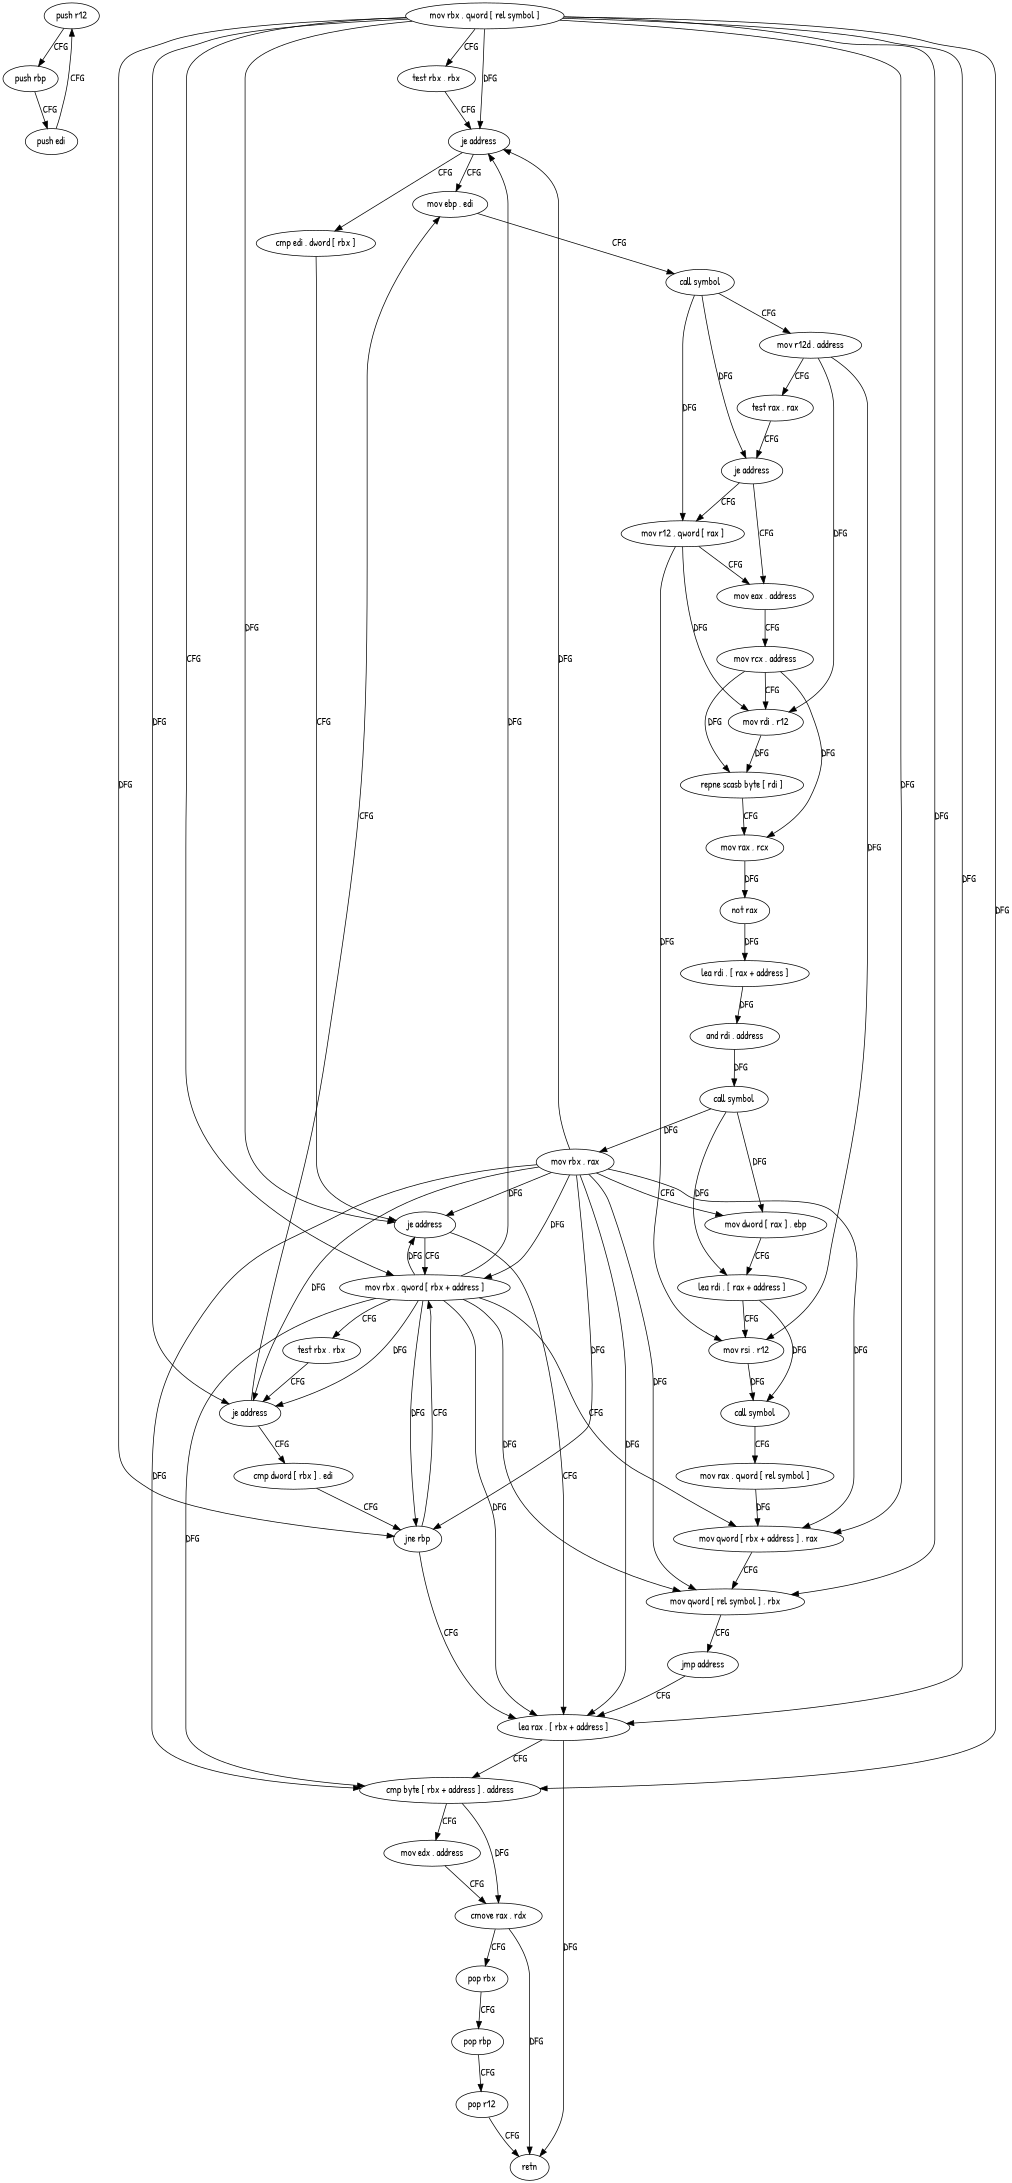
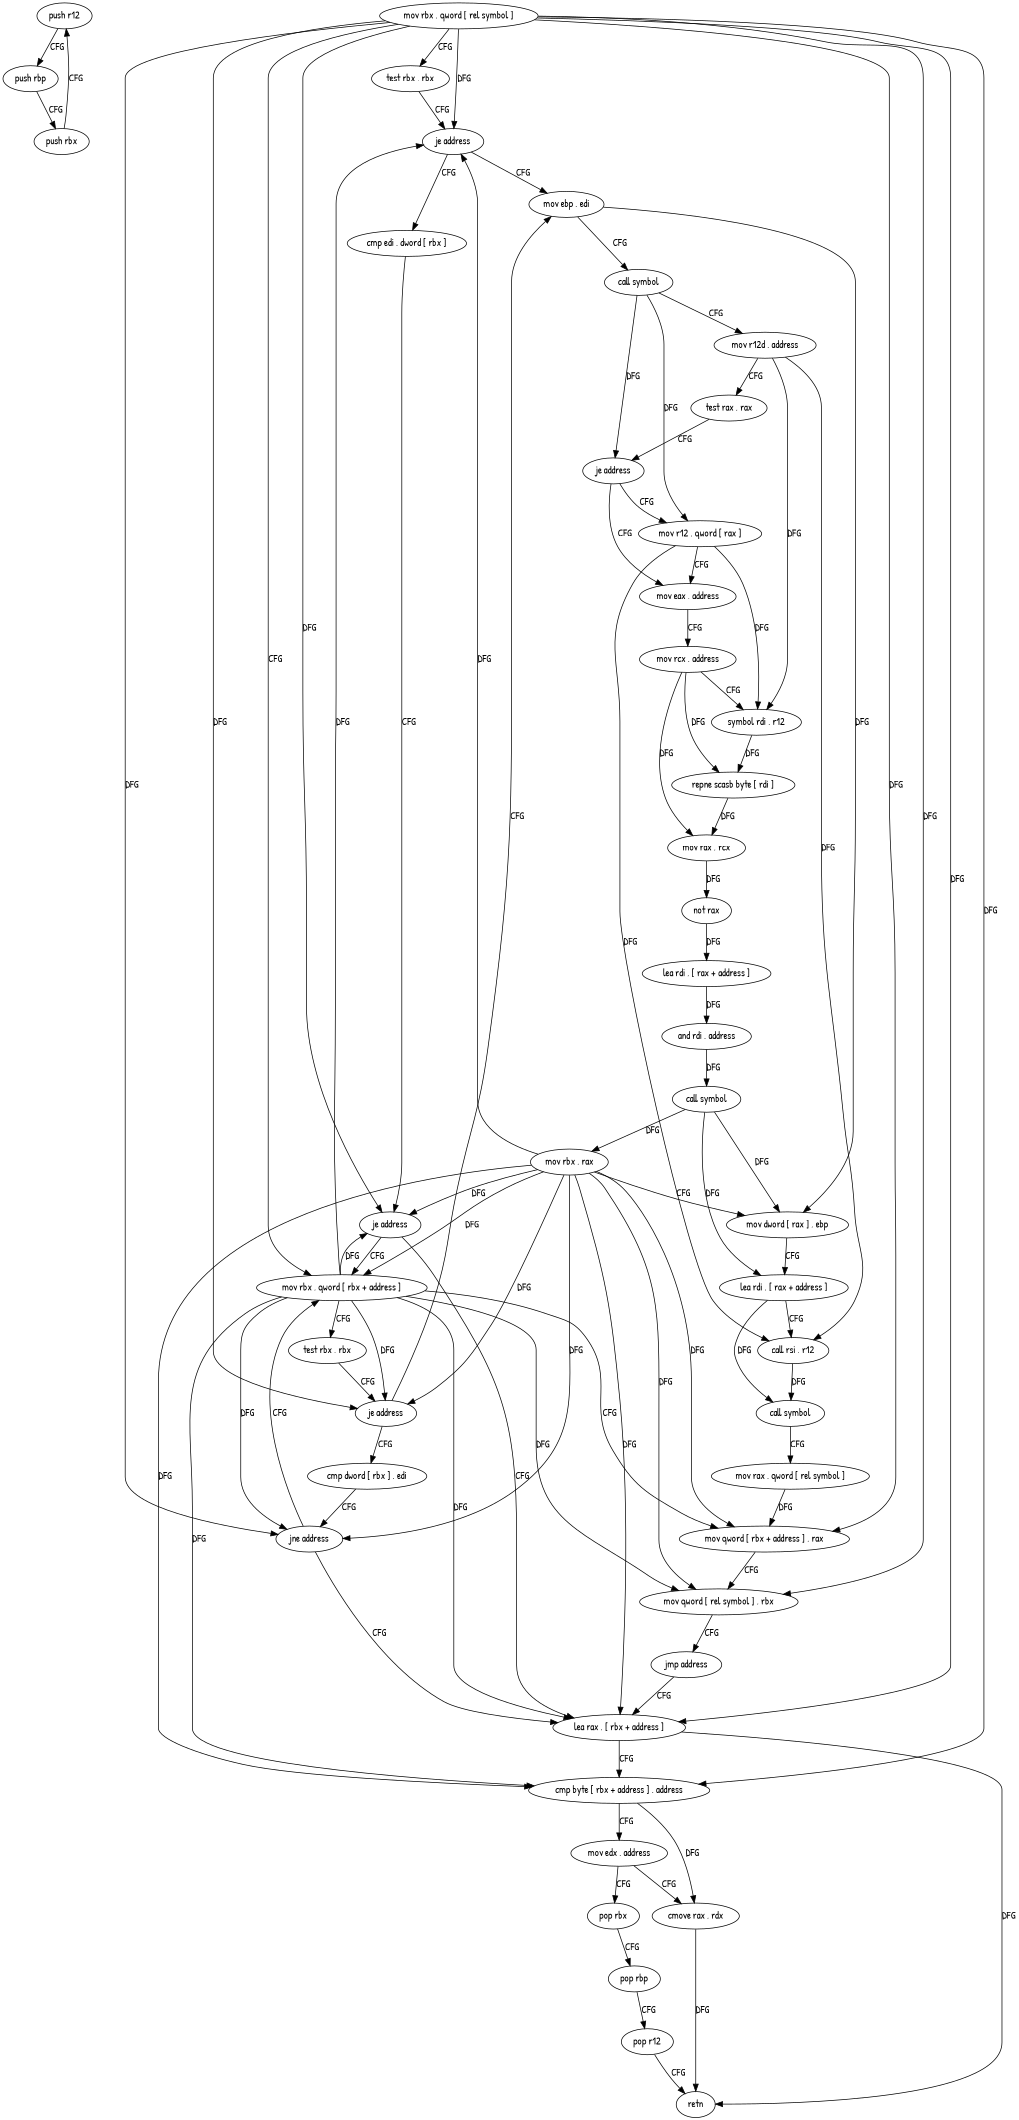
(52, 142) -> (62, 142)
none -> (855, 615)
(766, 722) -> (756, 722)
(751, 816) -> (728, 816)
(746, 1351) -> (793, 1351)
(418, 1539) -> (309, 1539)
(491, 1944) -> (617, 1881)
